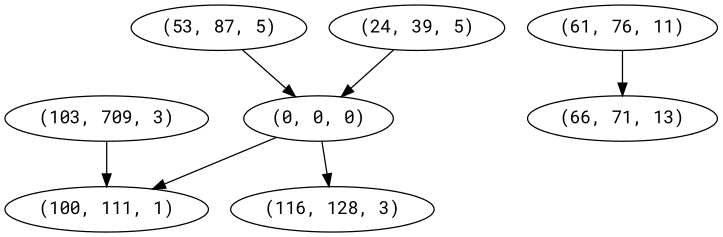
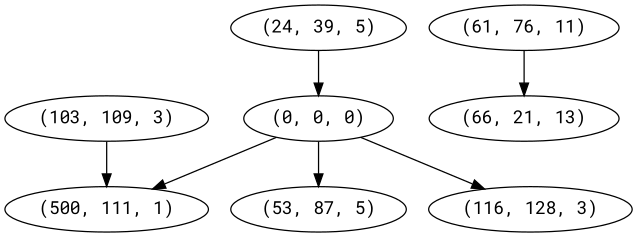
(264, 69) -> (319, 158)
(107, 119) -> (107, 119)
(622, 119) -> (524, 119)
(107, 209) -> (107, 209)
